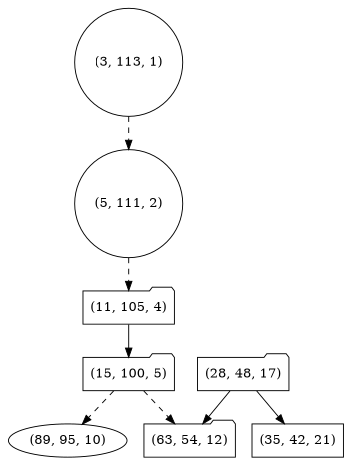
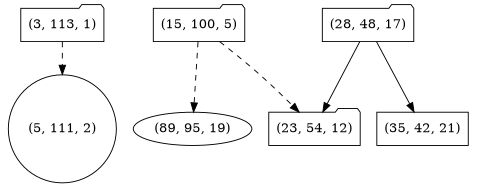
(129, 62) -> (62, 25)
(129, 308) -> none
(68, 441) -> (193, 129)
(190, 441) -> (314, 129)
